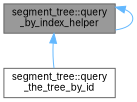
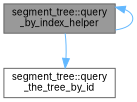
(53, 56) -> (66, 46)
